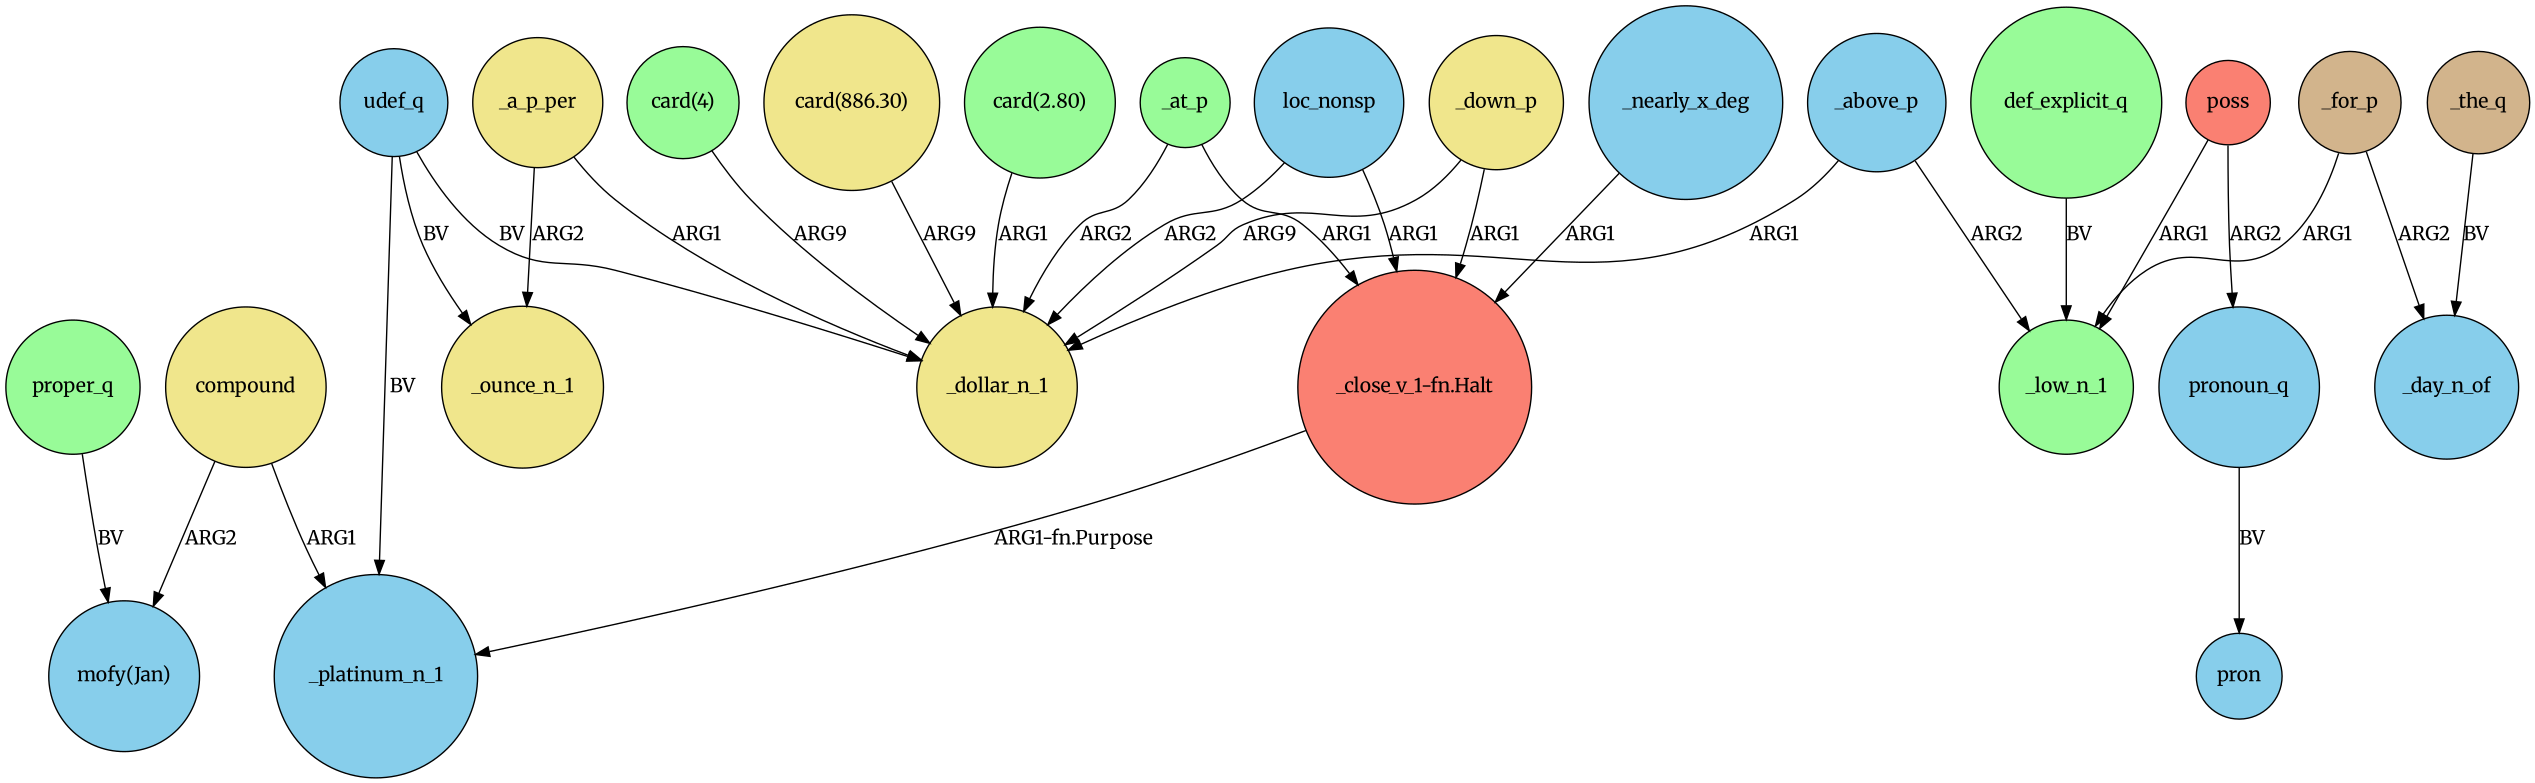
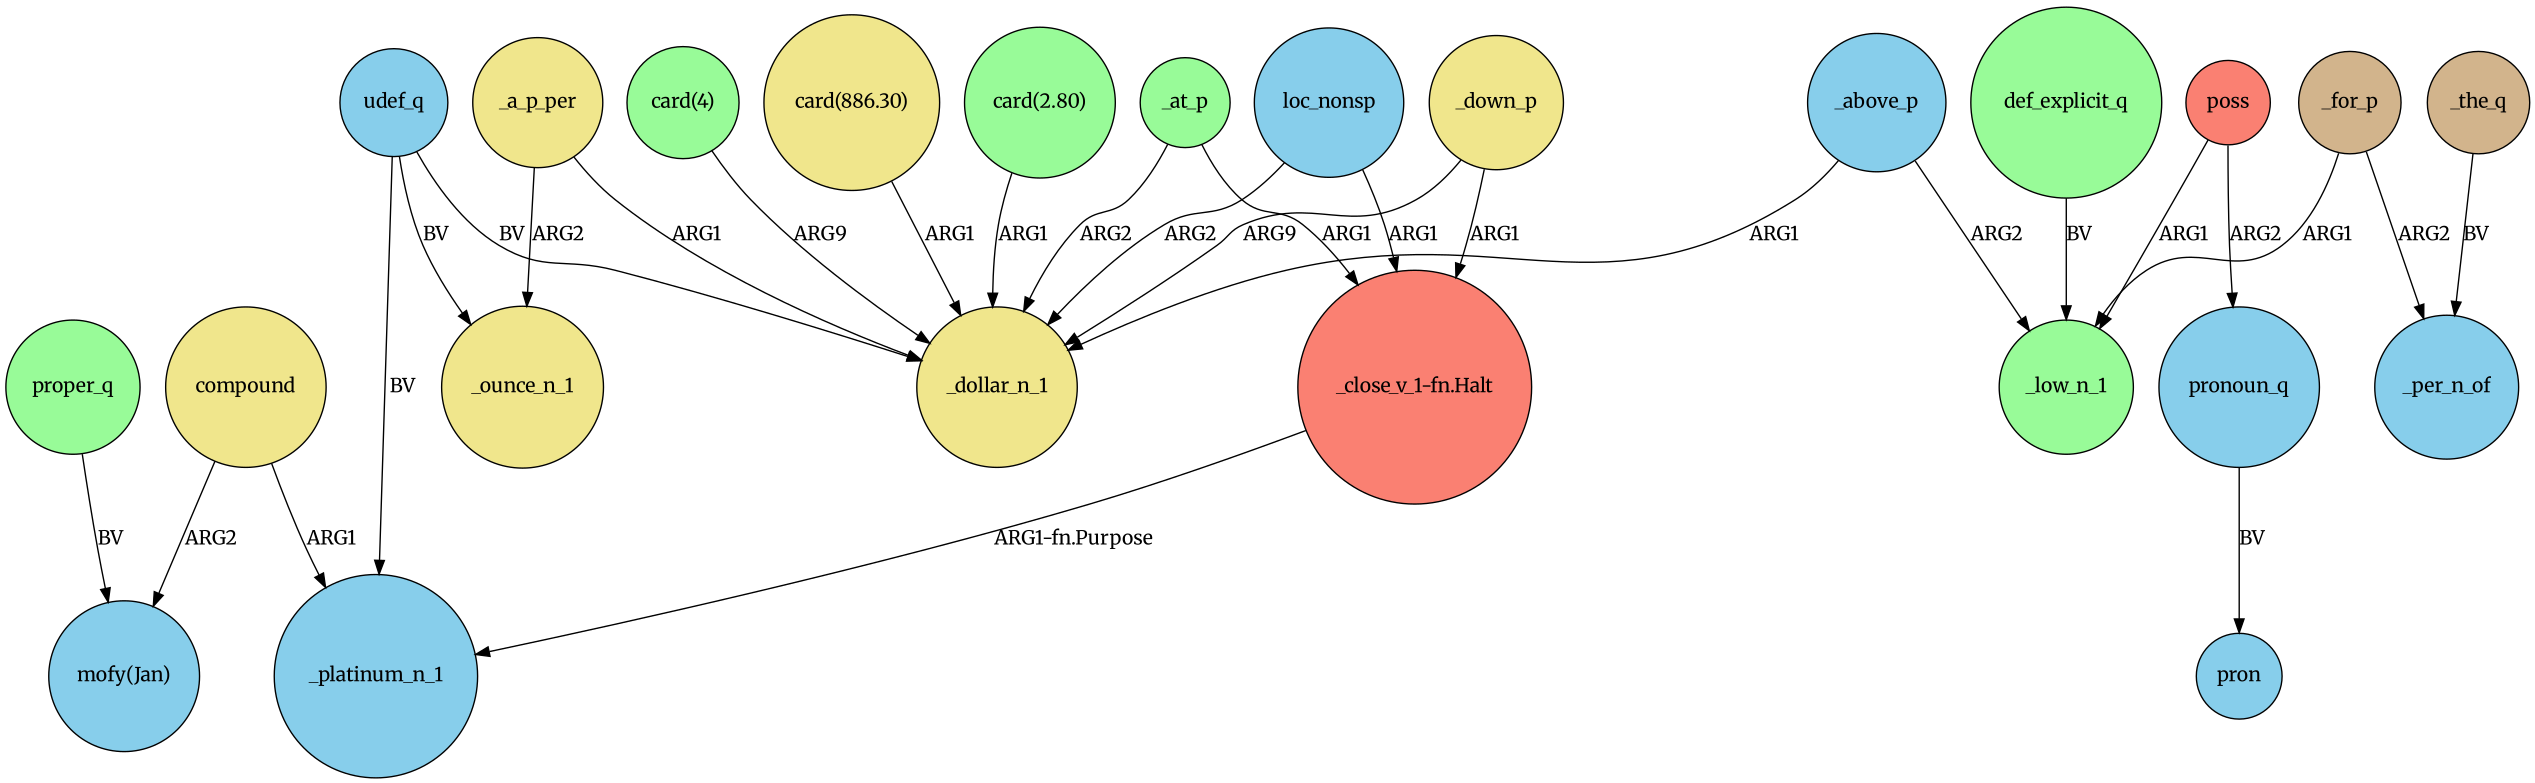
(1686, 103) -> none
(950, 235) -> (950, 235)
(2447, 387) -> (2447, 387)
